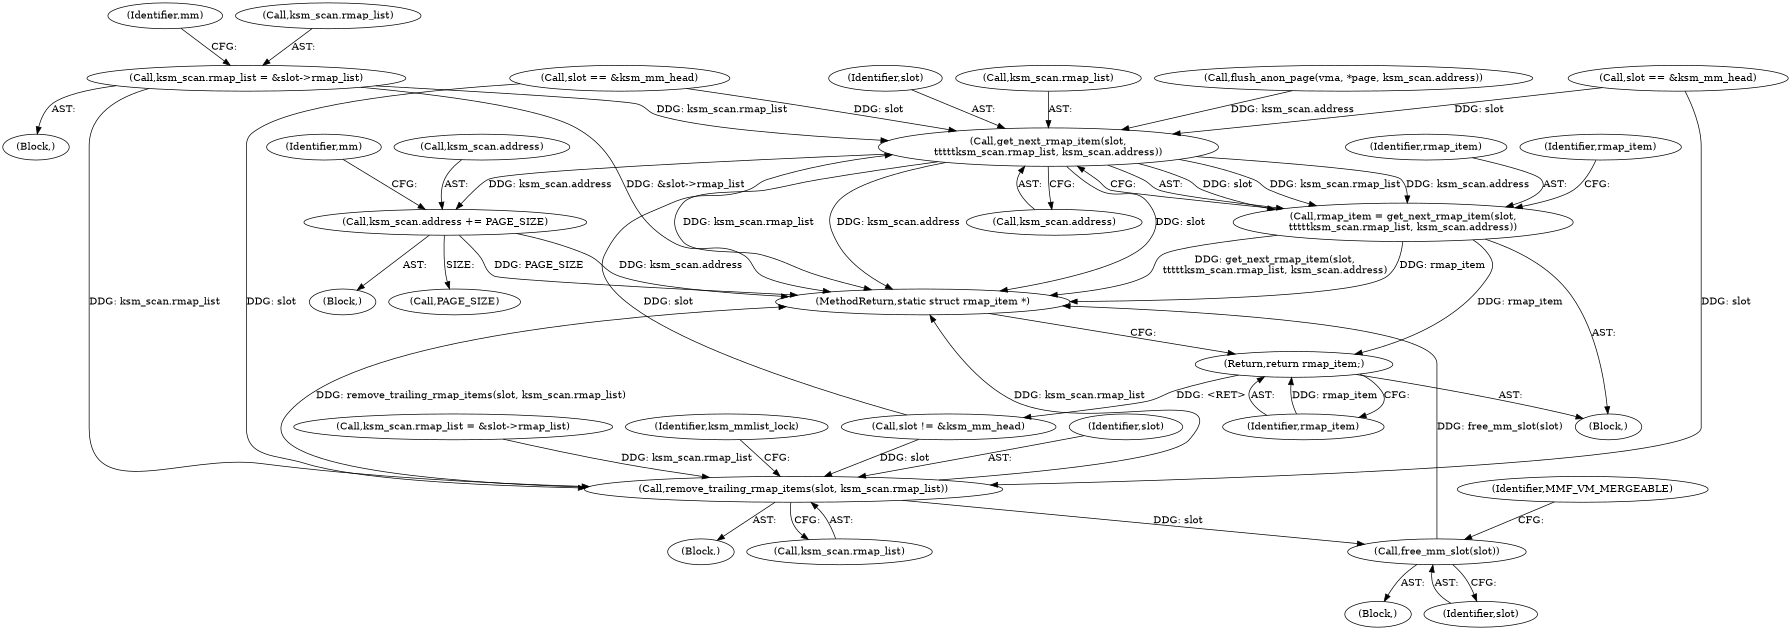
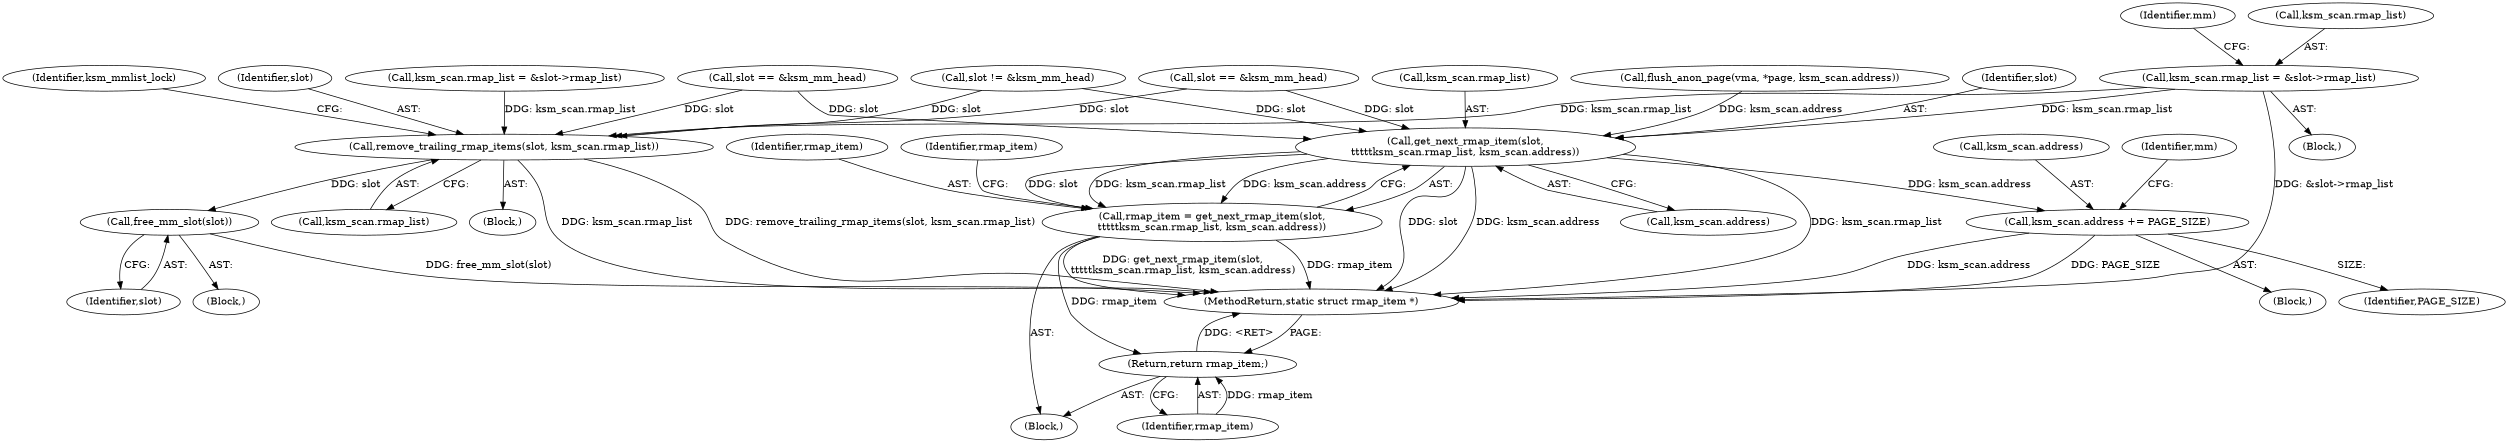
(455, 302) -> (2422, 302)
(1145, 333) -> (1307, 333)
(1136, 403) -> (1207, 326)
(1583, 489) -> none
